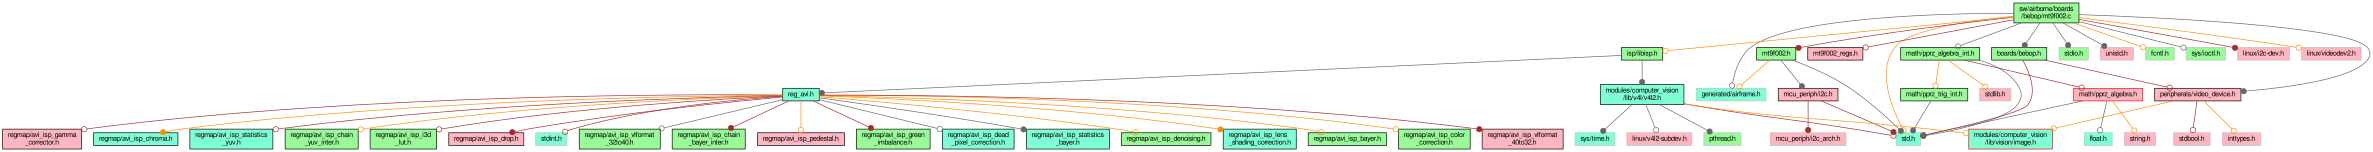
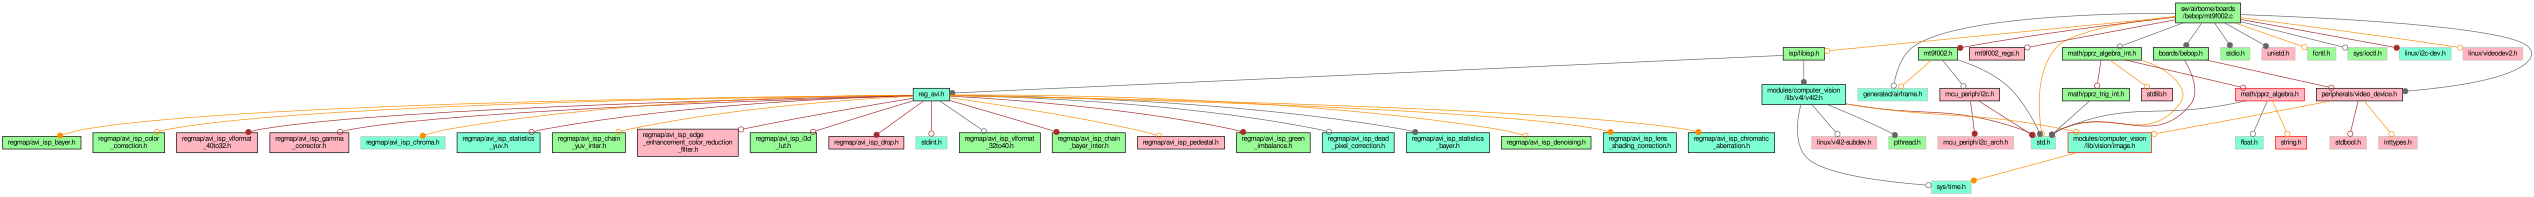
(2264, 54) -> (2425, 54)
(1938, 71) -> (2099, 71)
(1790, 72) -> (1952, 72)
(1995, 95) -> (2157, 95)
(1069, 106) -> (296, 111)
(2016, 106) -> (2162, 119)
(1619, 117) -> (1837, 172)
(136, 139) -> (403, 143)
(2140, 139) -> (2291, 143)
none -> (688, 143)
none -> (1731, 143)
none -> (2026, 166)
